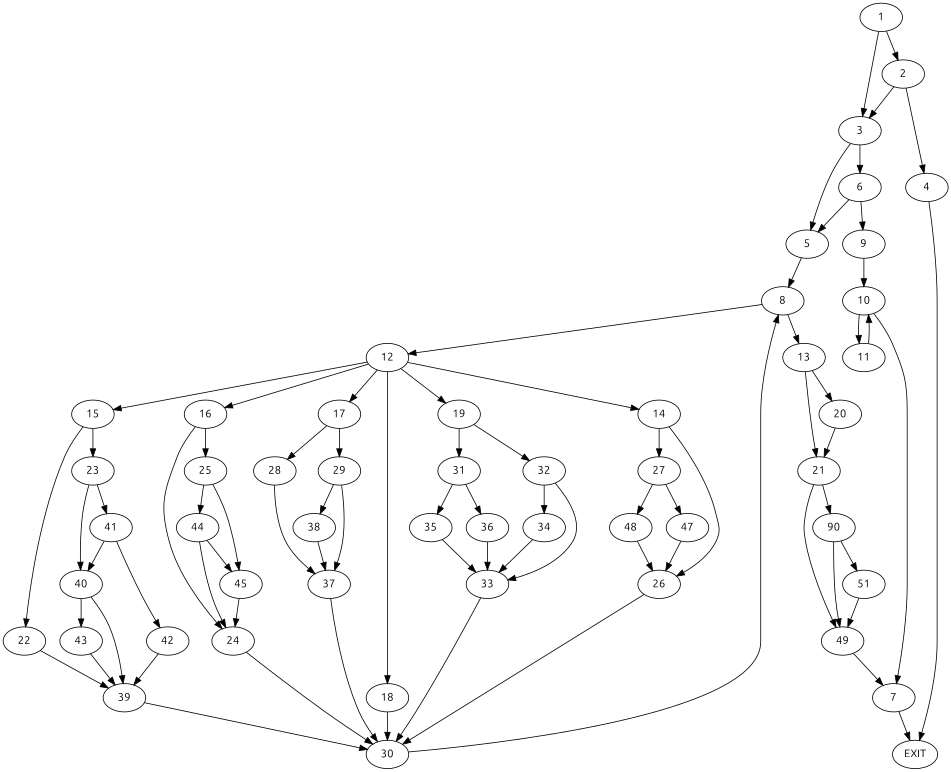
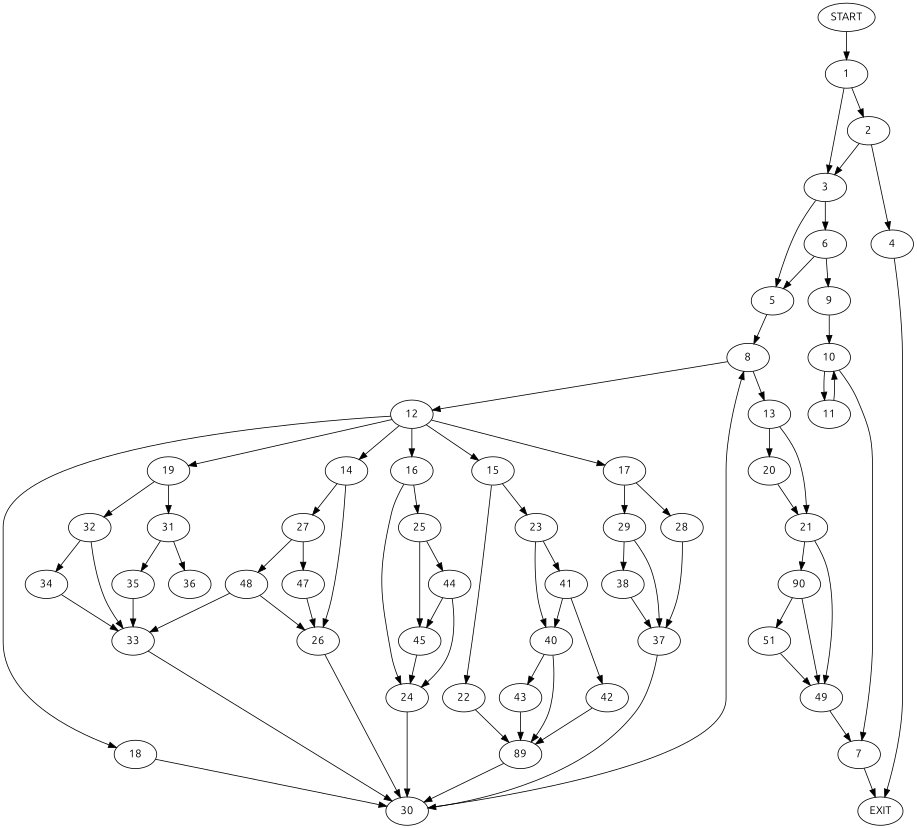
none -> (847, 17)
(487, 552) -> (193, 611)
(124, 698) -> (521, 754)
